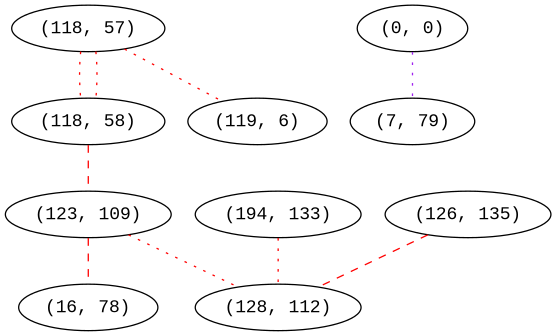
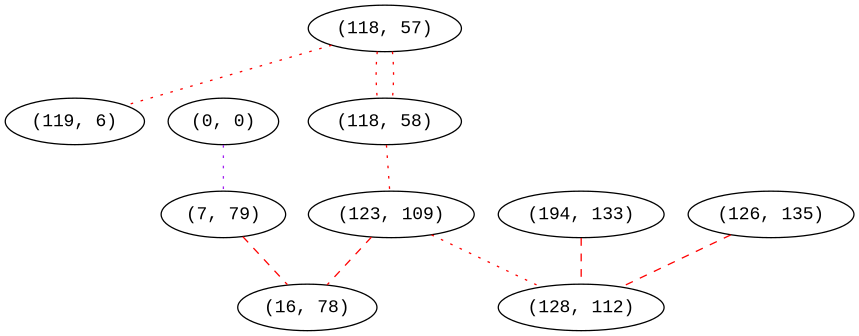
(88, 168) -> (388, 168)
none -> (265, 261)
(278, 261) -> (581, 261)
